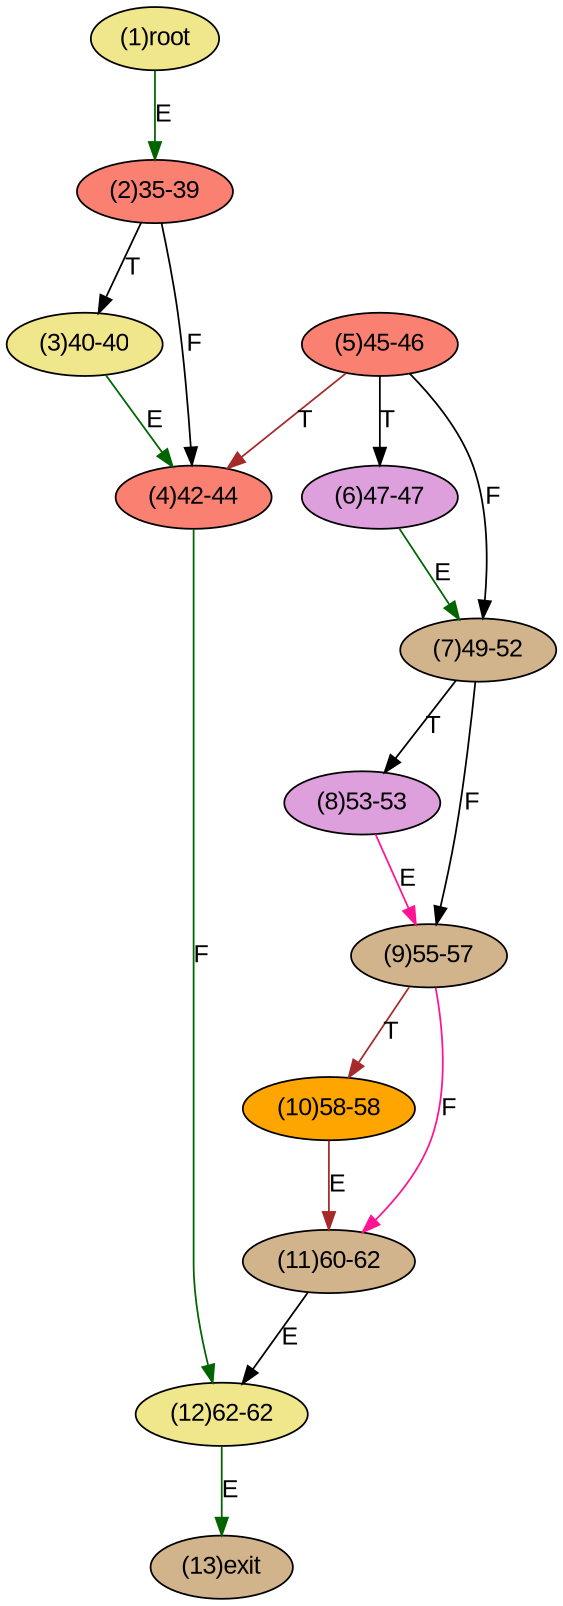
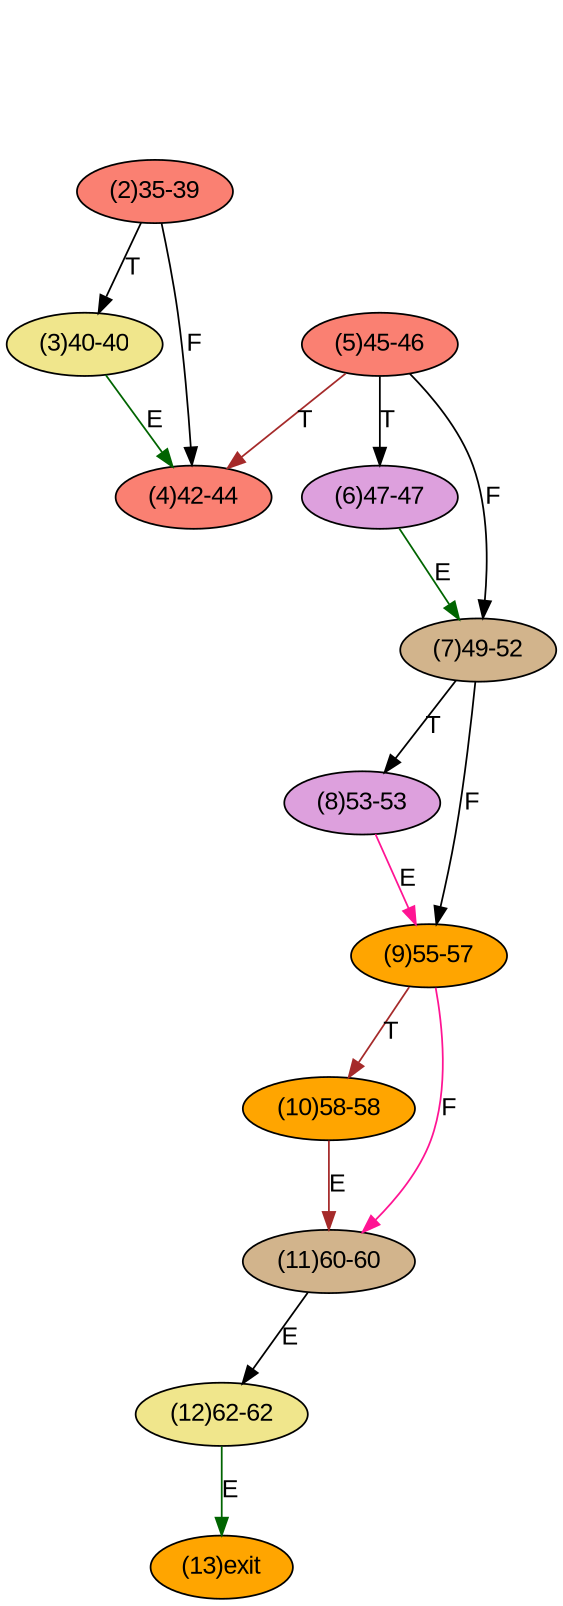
(155, 39) -> none
(194, 948) -> none
(429, 956) -> (429, 956)
(329, 1261) -> (329, 1261)
(222, 1567) -> (222, 1567)
